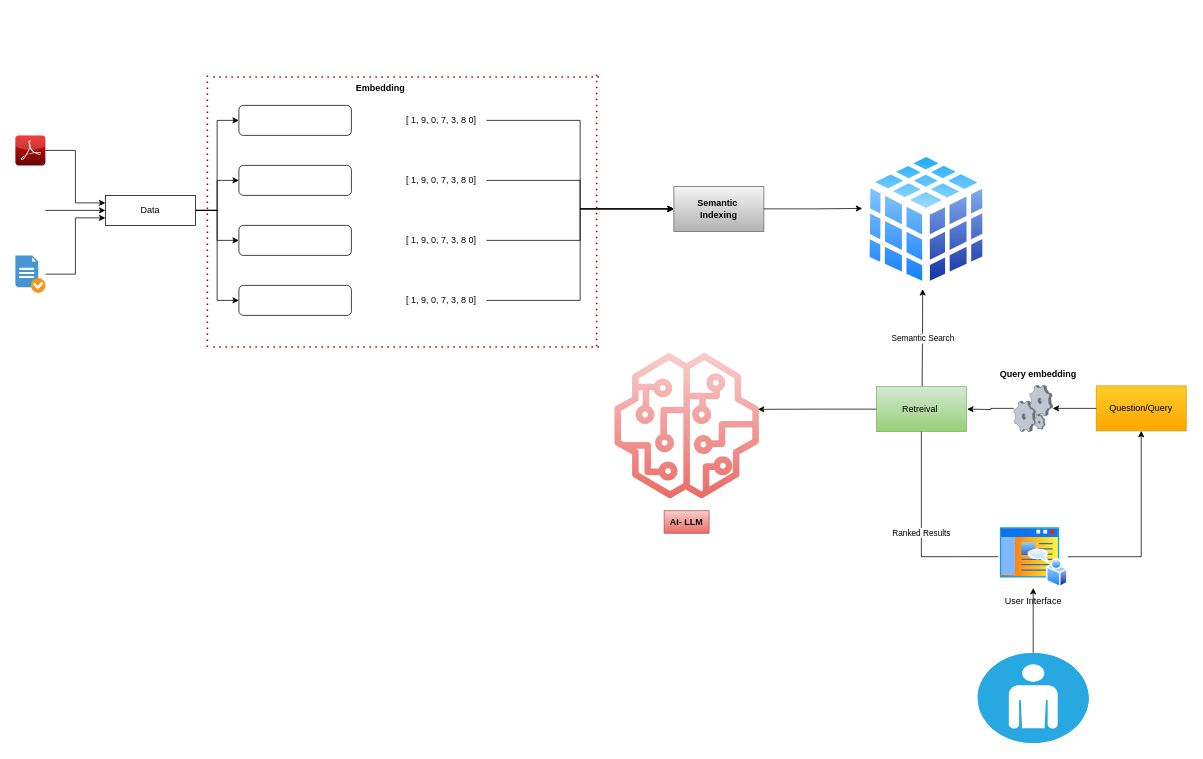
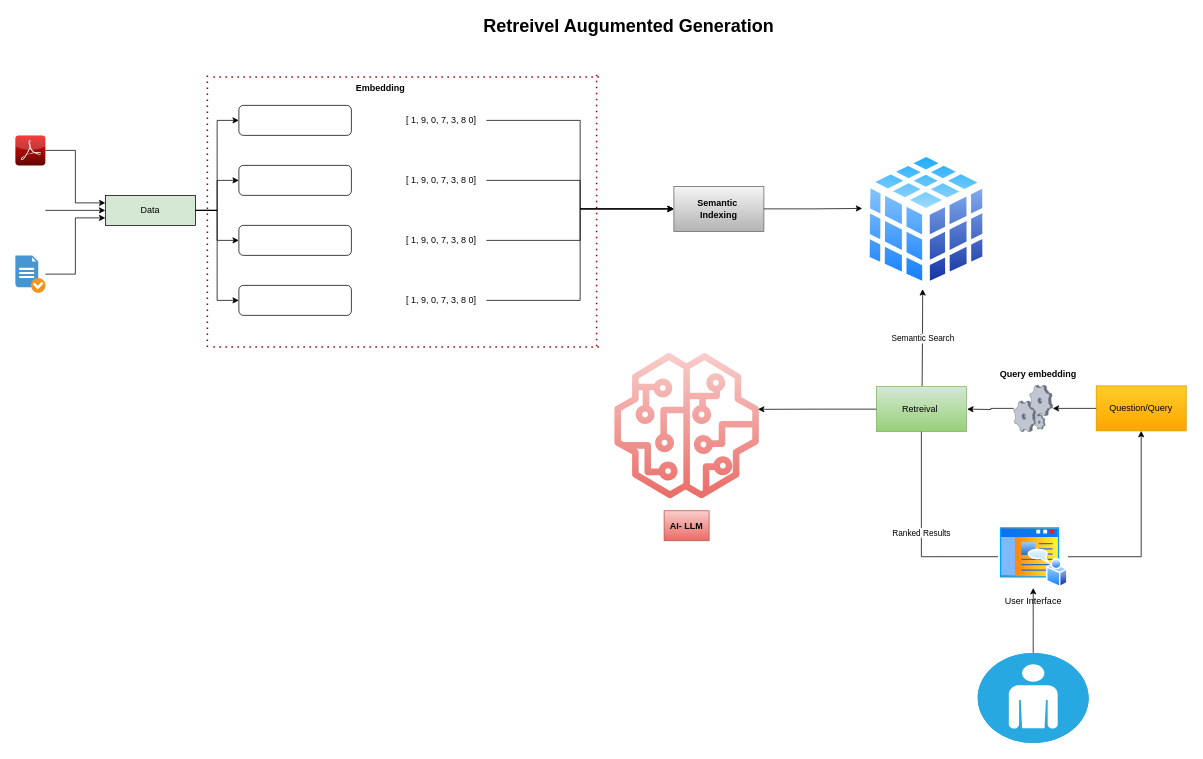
none -> (629, 27)
(150, 210) -> (150, 210)
(687, 522) -> (687, 526)
